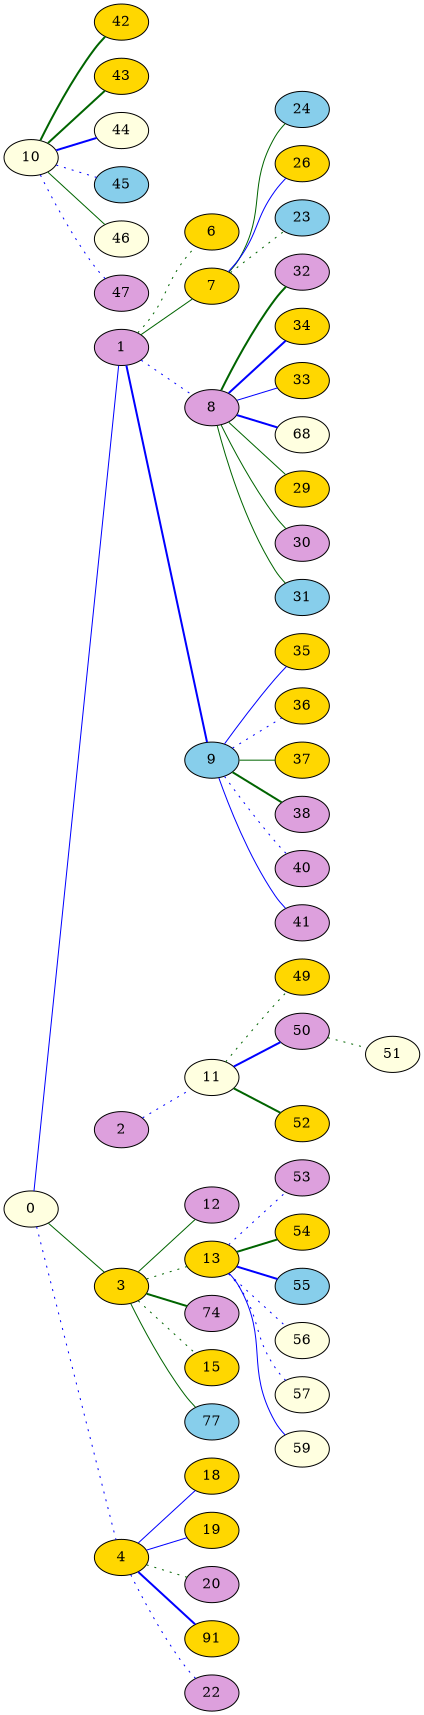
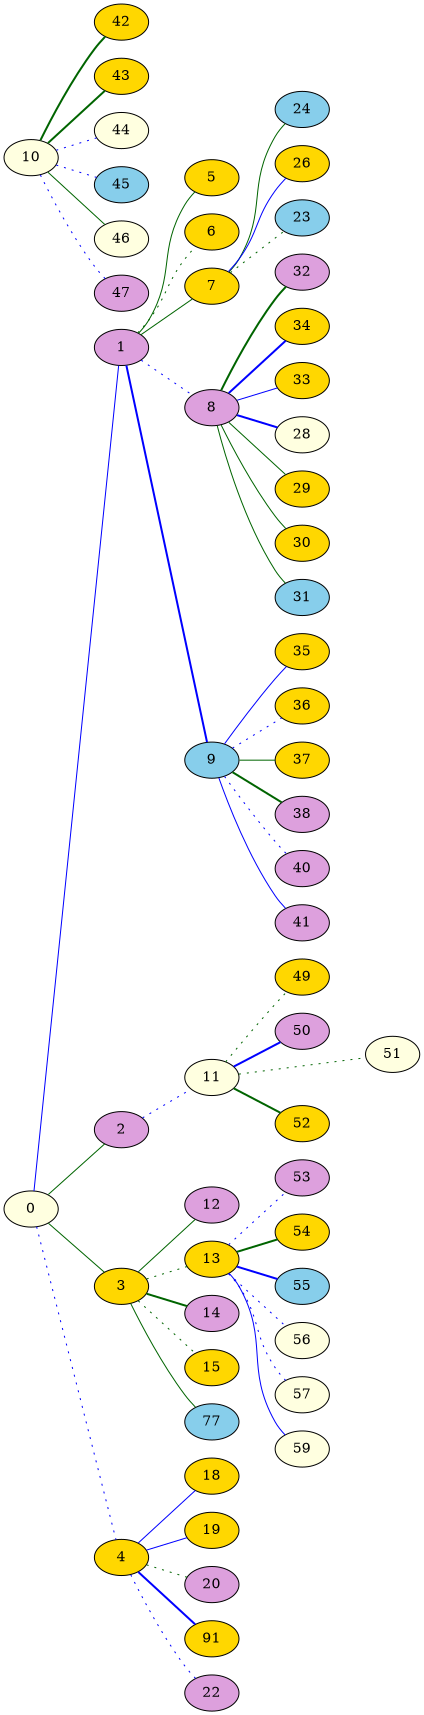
(76, 144) -> (76, 144)
none -> (212, 178)
(302, 435) -> (302, 435)
(302, 543) -> (302, 543)
(348, 1043) -> (302, 1066)
none -> (77, 1169)
(212, 1313) -> (212, 1313)
